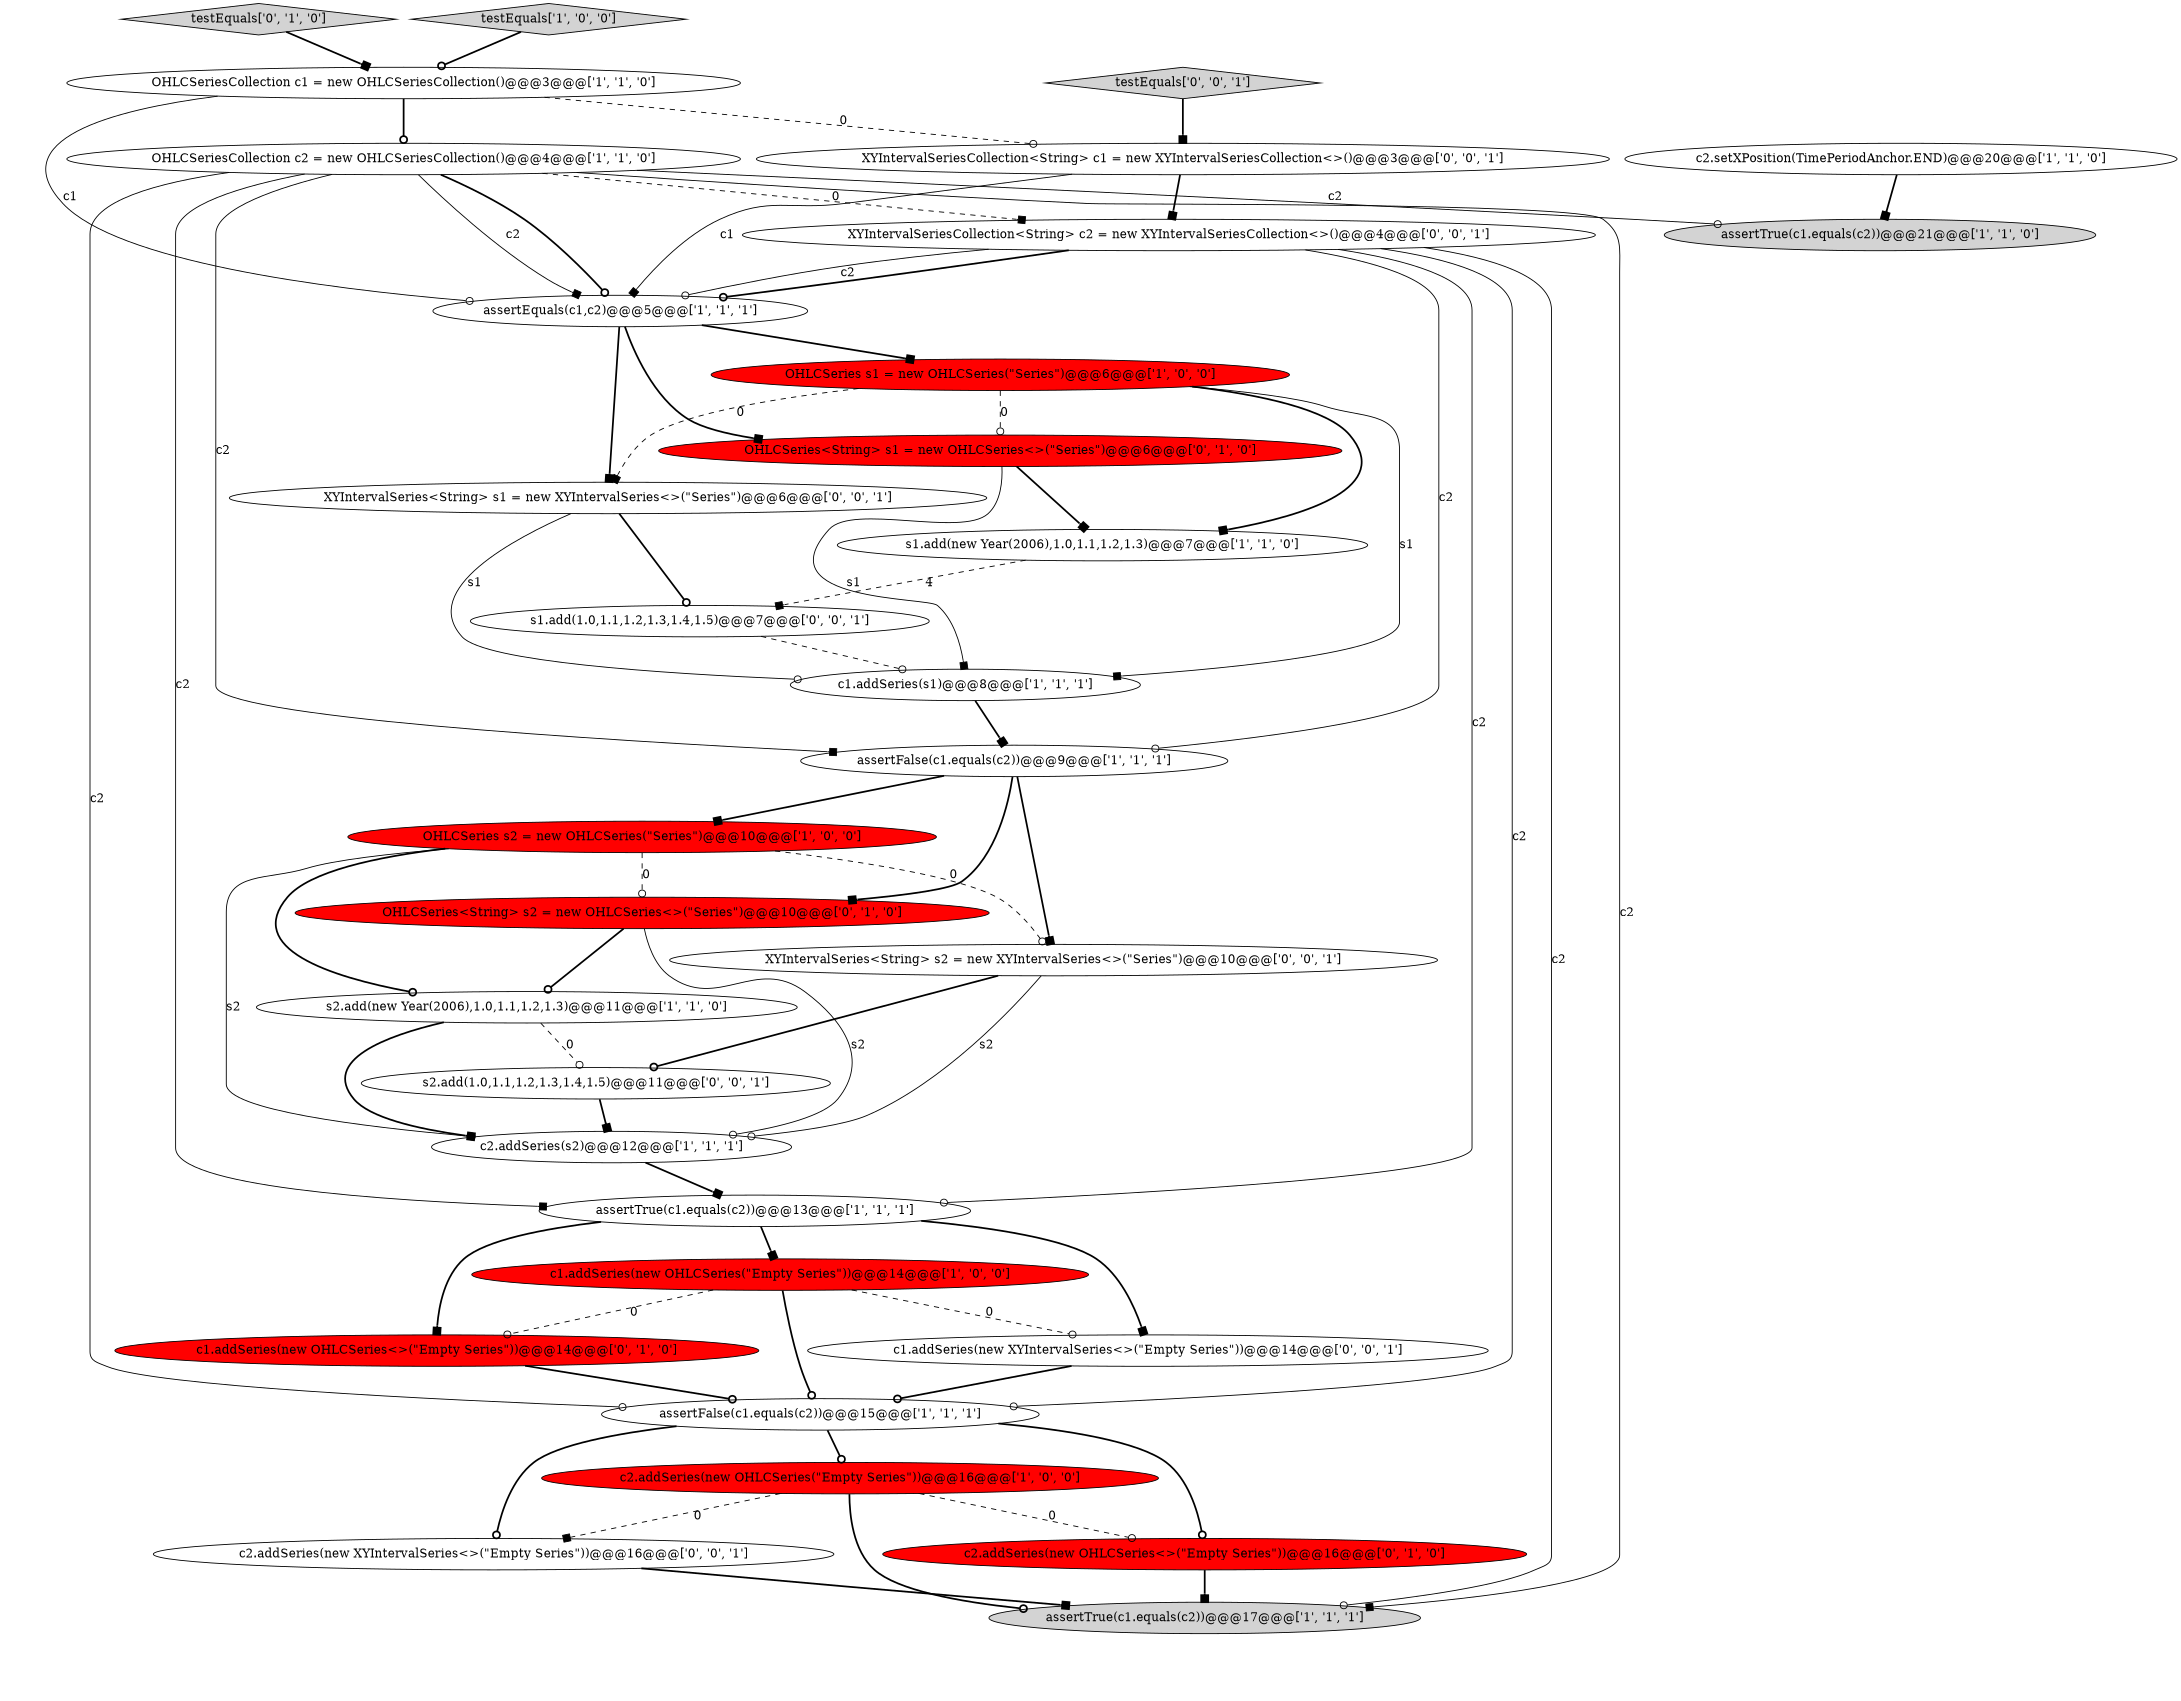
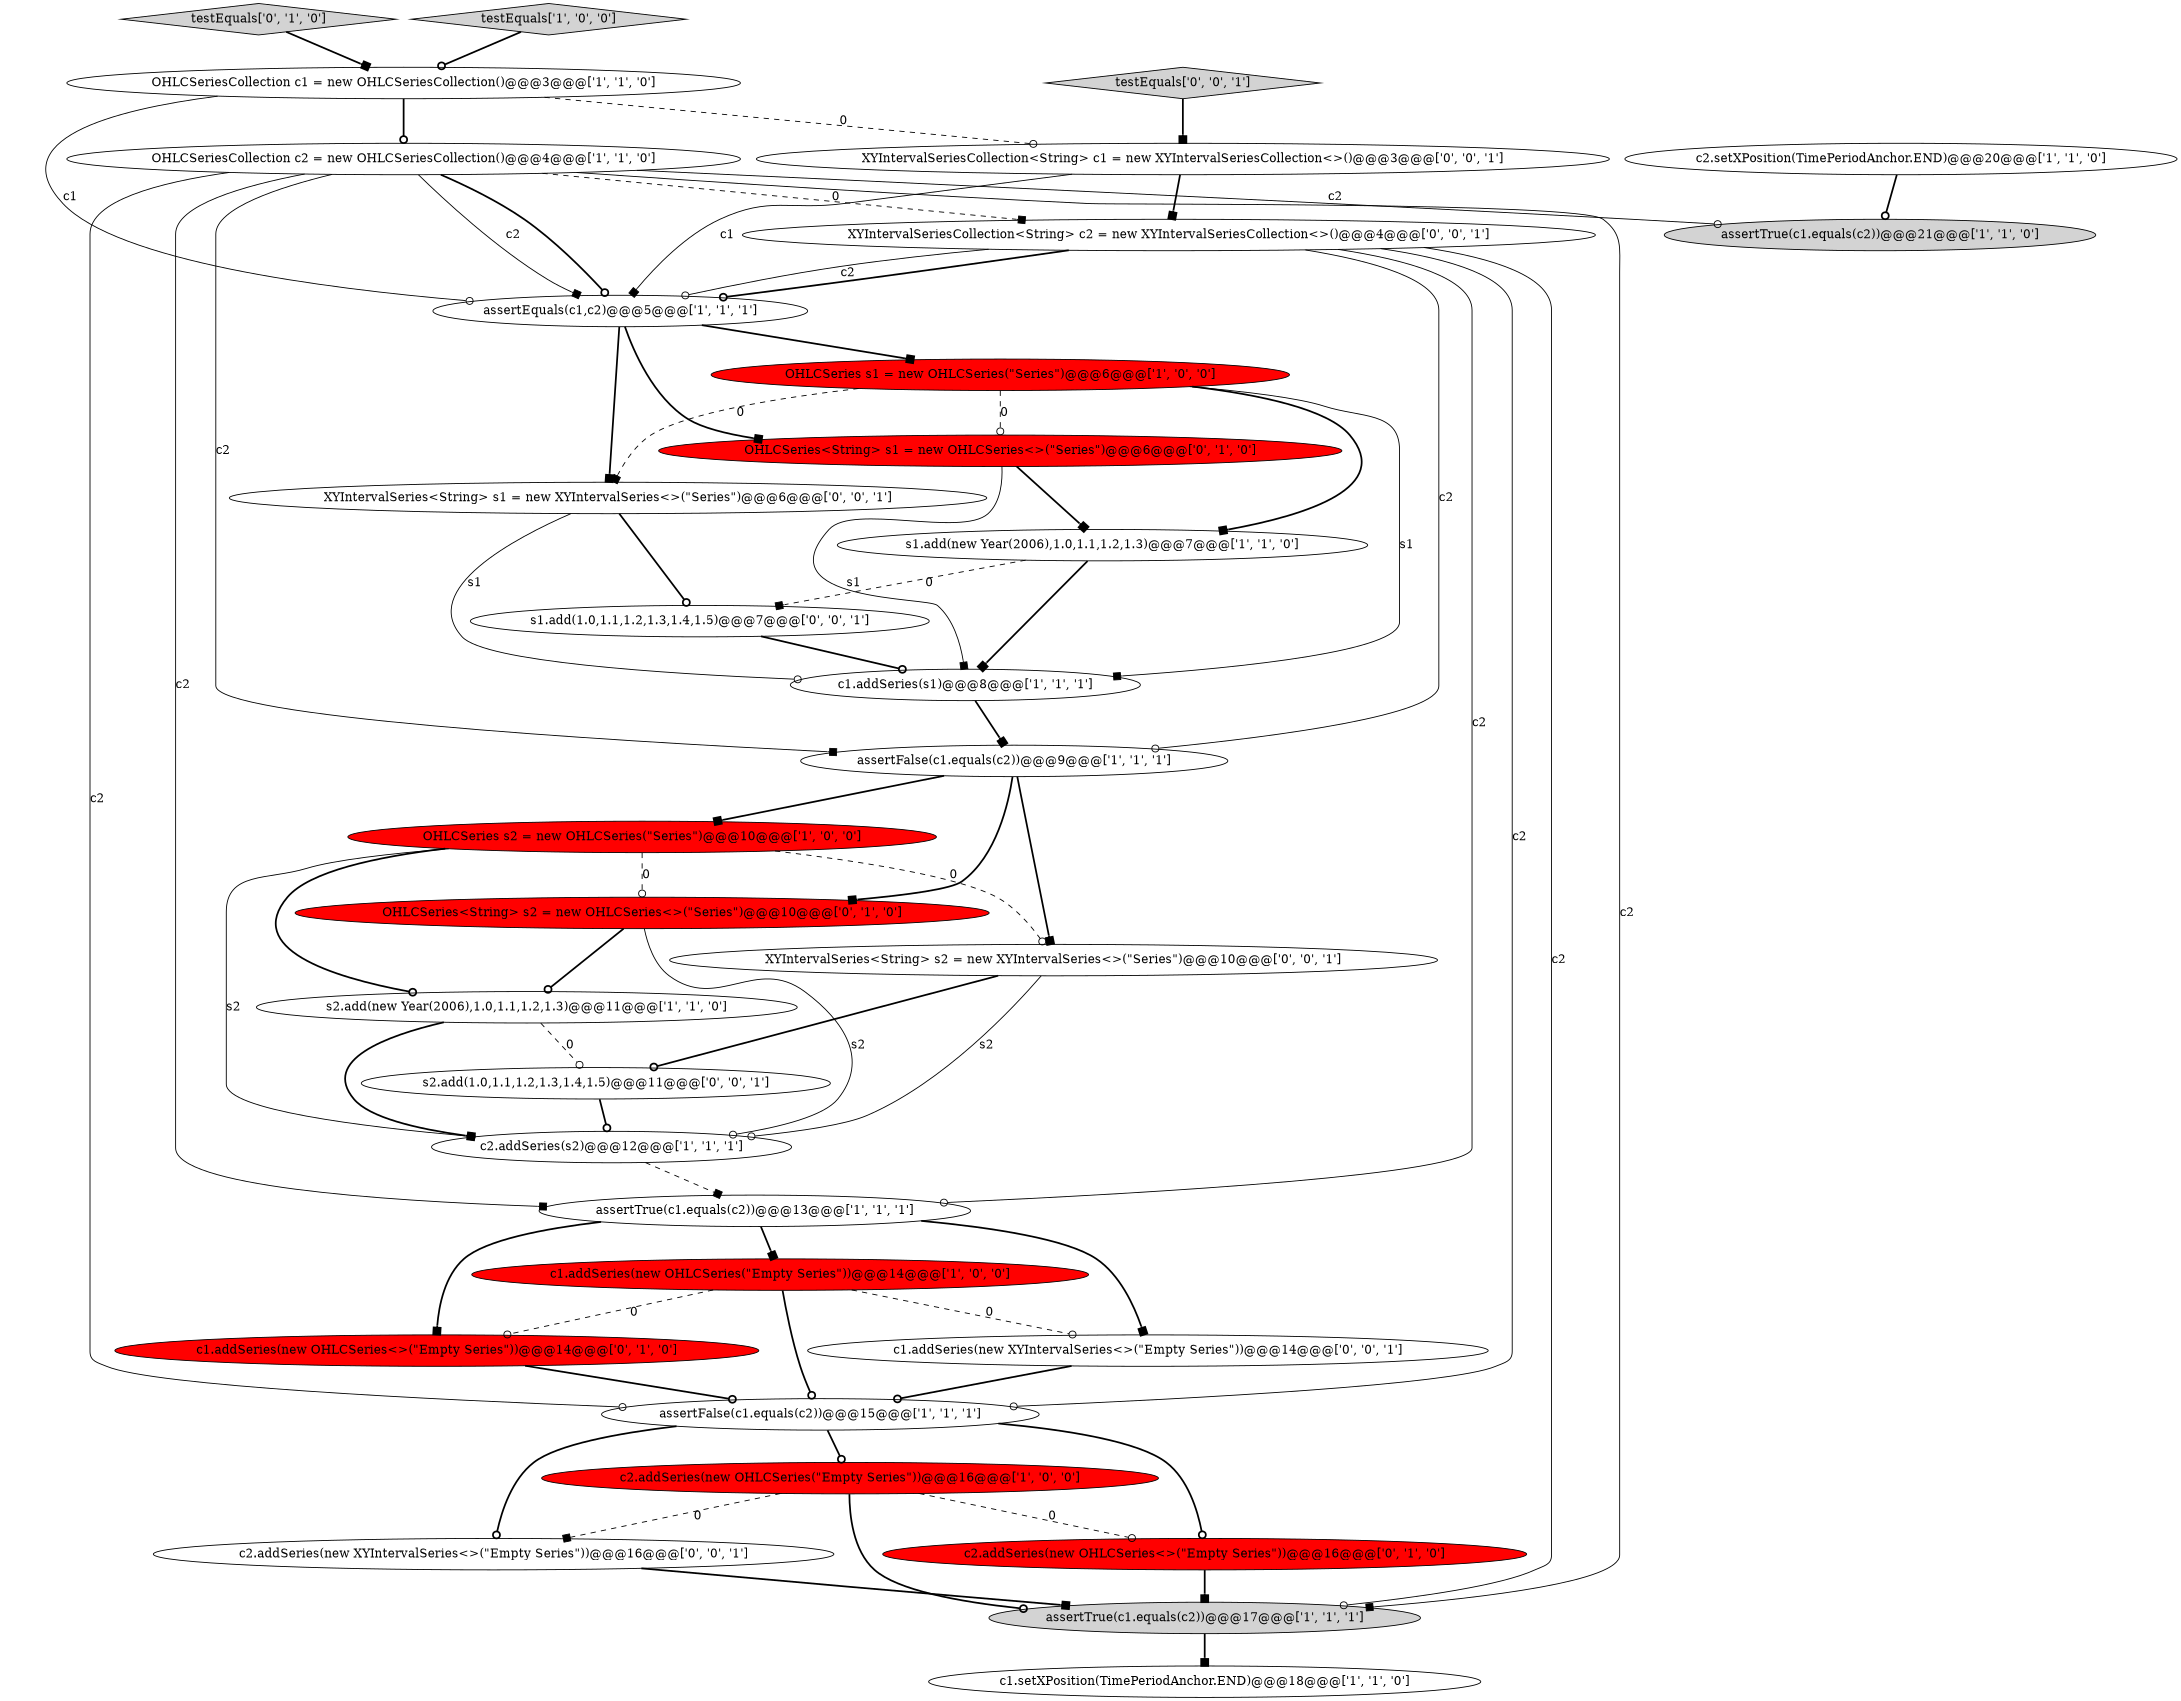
(1891, 194) -> (1891, 194)
(930, 583) -> (930, 583)
none -> (1037, 612)
(830, 652) -> (830, 652)
(603, 1112) -> (603, 1112)
(679, 1177) -> (679, 1177)
none -> (1205, 1682)
